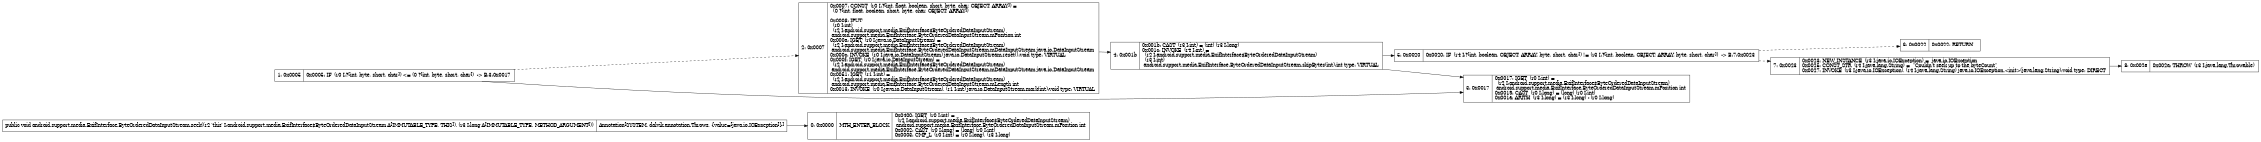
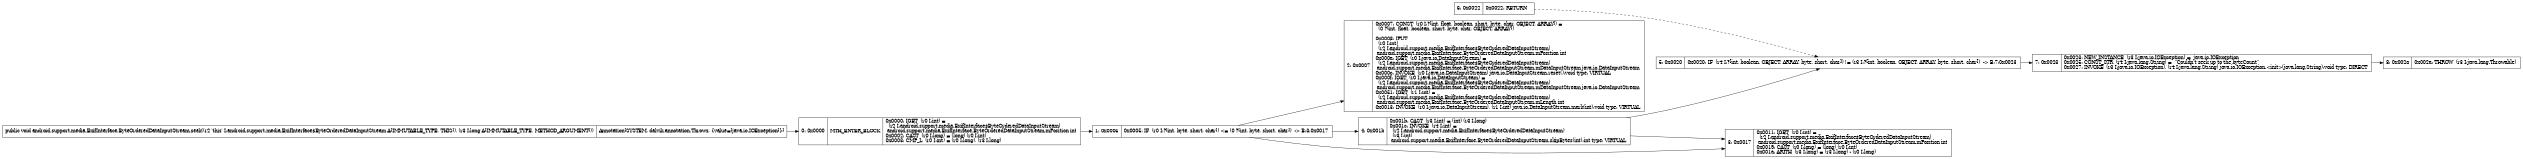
(1828, 48) -> (1676, 23)
(1103, 52) -> (1344, 131)
(1763, 61) -> (2025, 63)
(655, 63) -> (1289, 114)
(1526, 79) -> (1787, 133)
(925, 116) -> (916, 121)
none -> (1085, 131)
